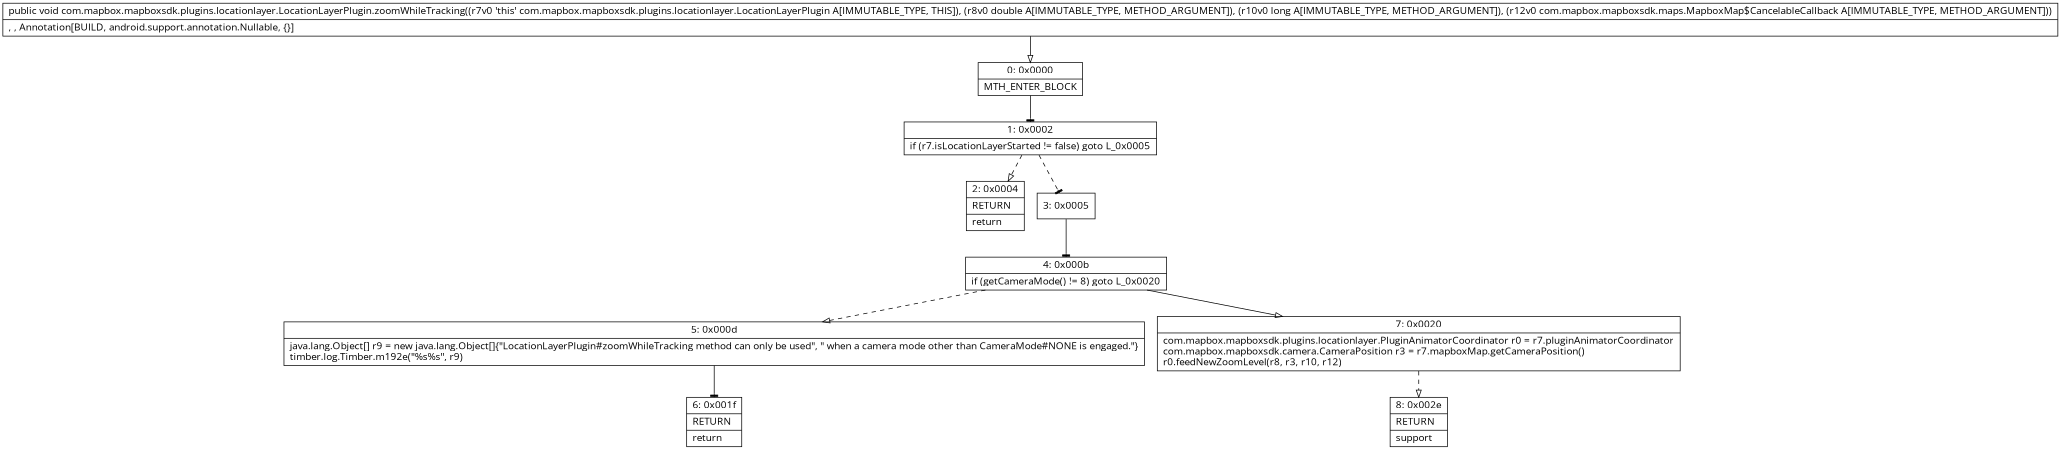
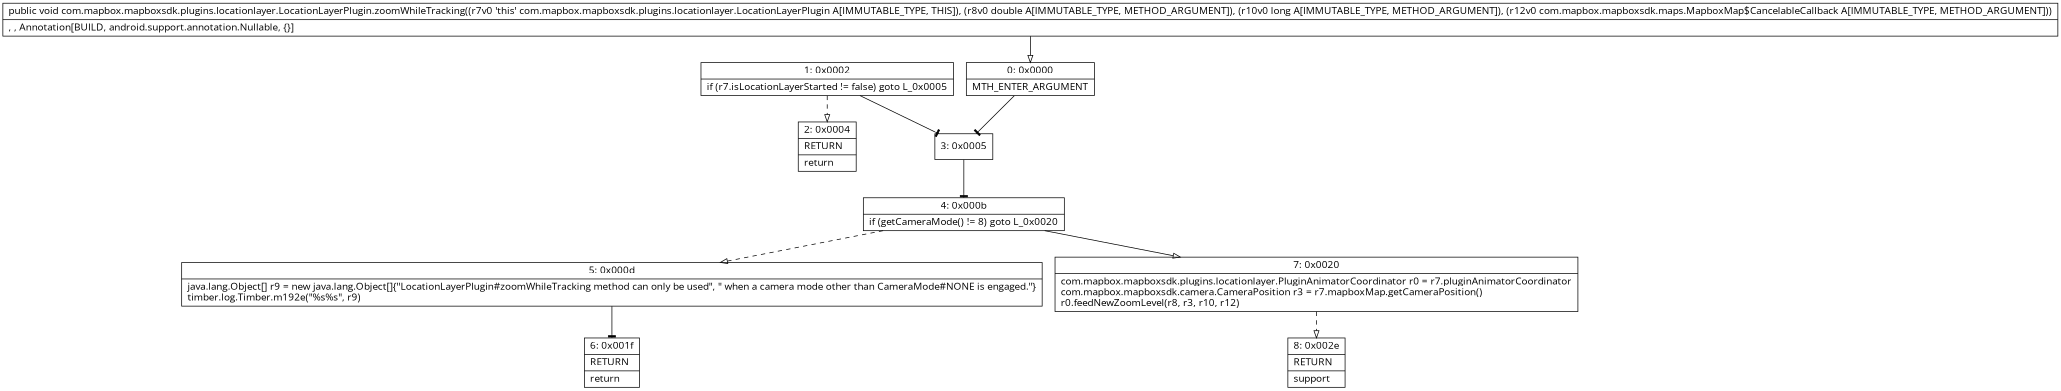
(1030, 87) -> (1030, 87)
(1030, 107) -> (997, 113)
(1048, 172) -> (898, 114)
